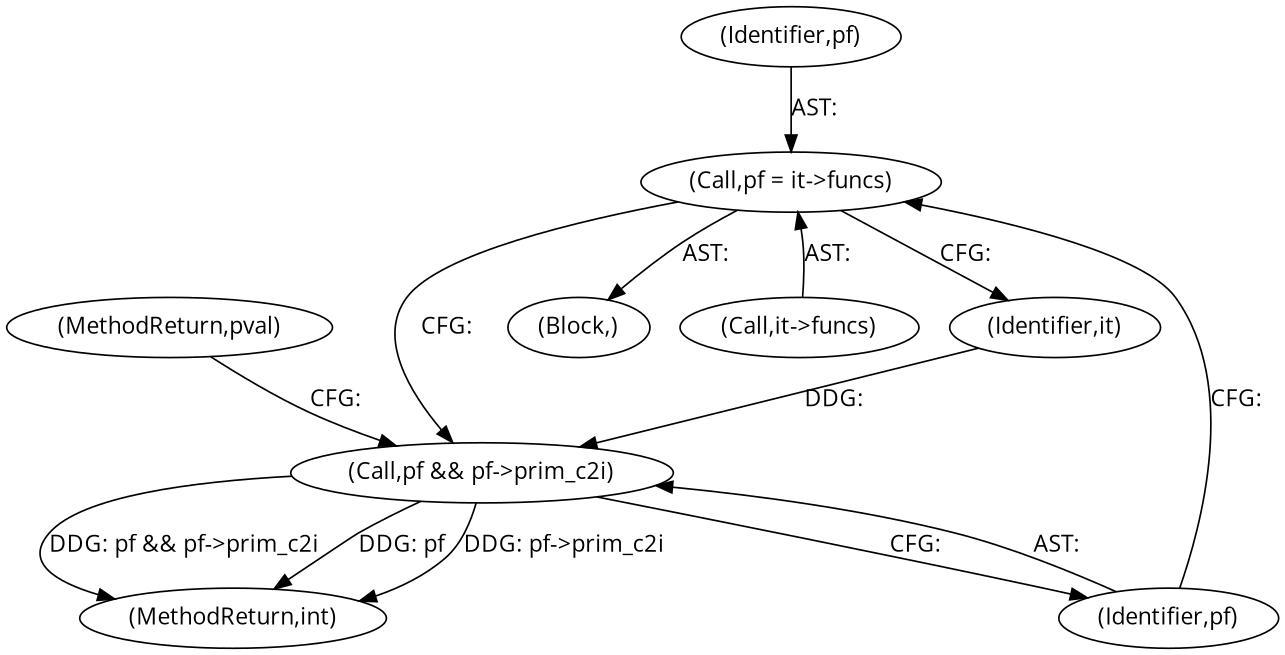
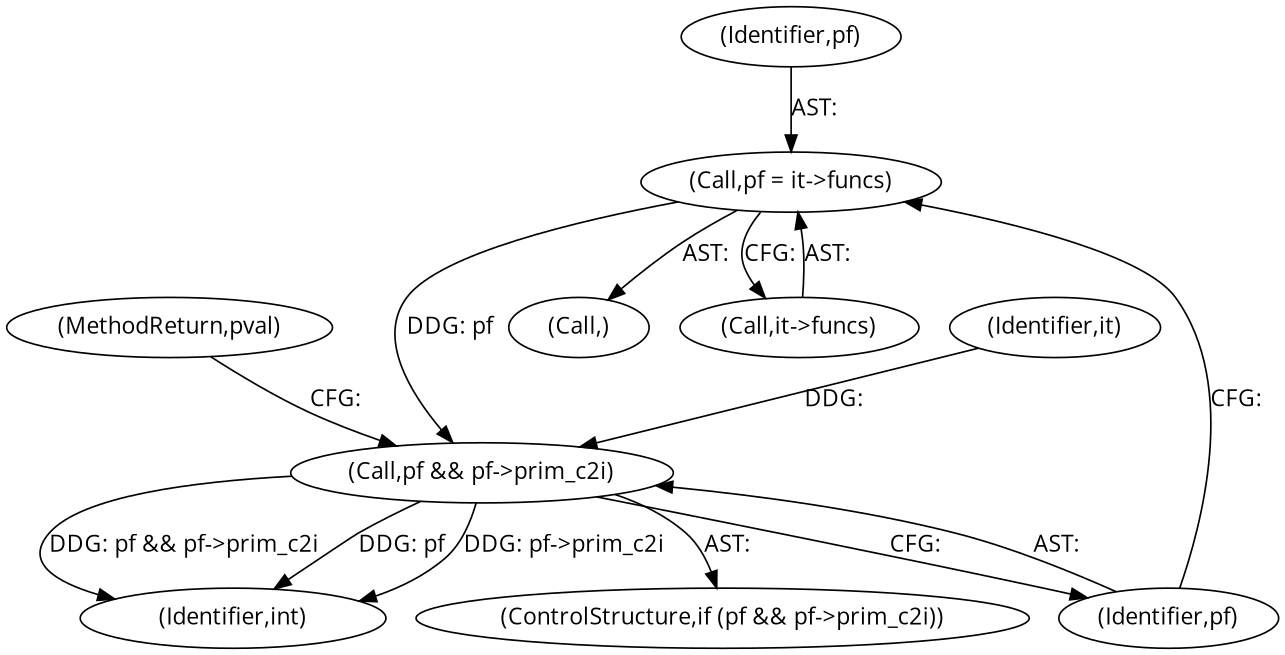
(917, 251) -> (742, 248)
(450, 327) -> (450, 327)
(579, 327) -> (579, 327)
(233, 618) -> (233, 618)
none -> (723, 618)
